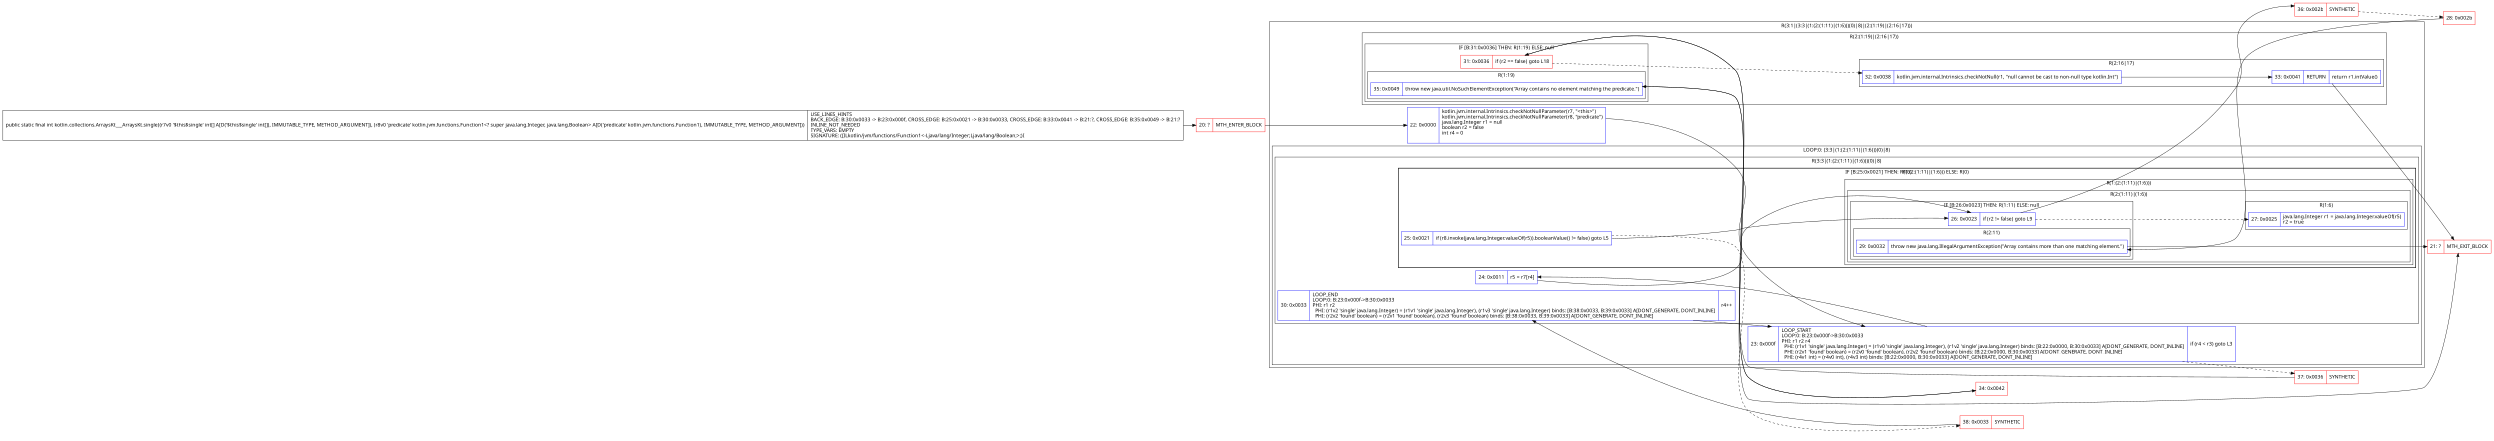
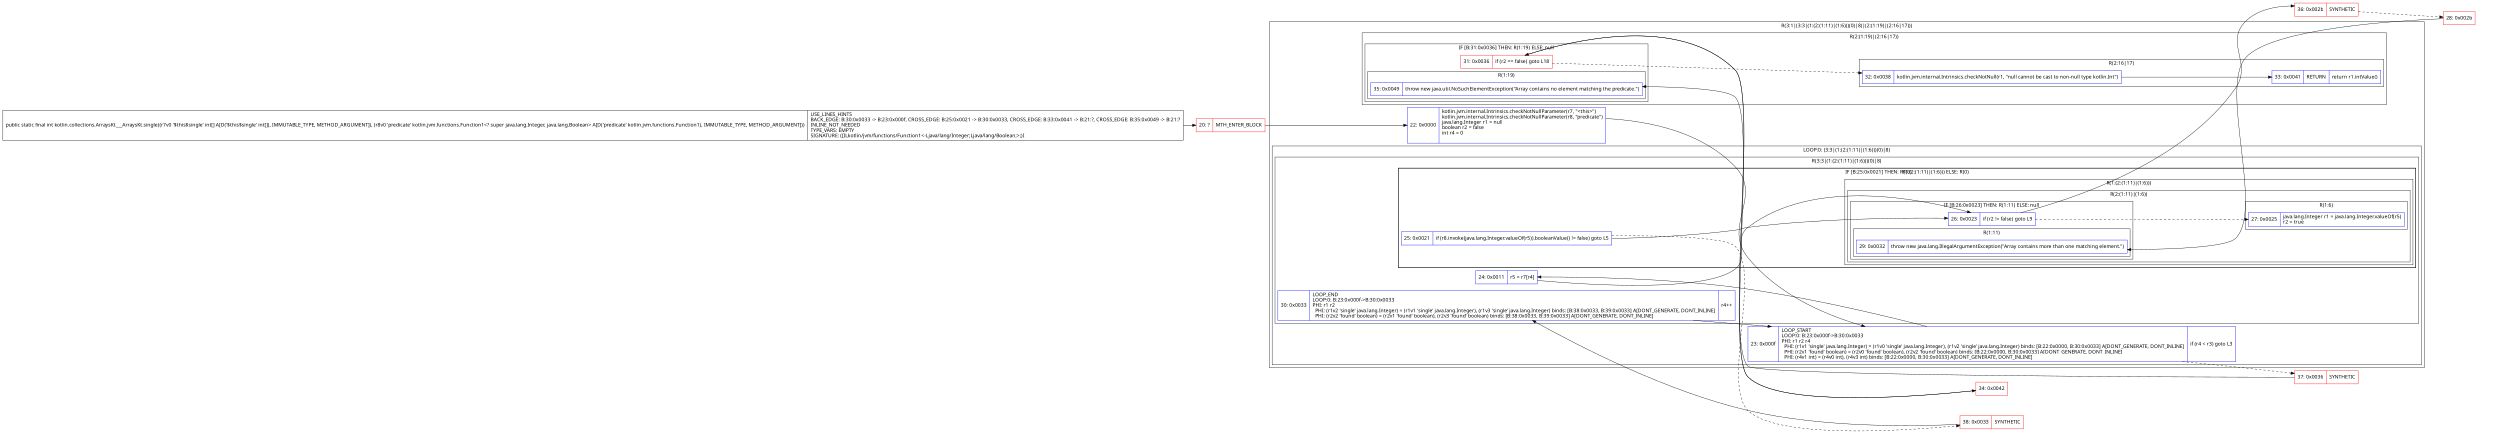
(1992, 233) -> (1992, 233)
(2459, 247) -> none
